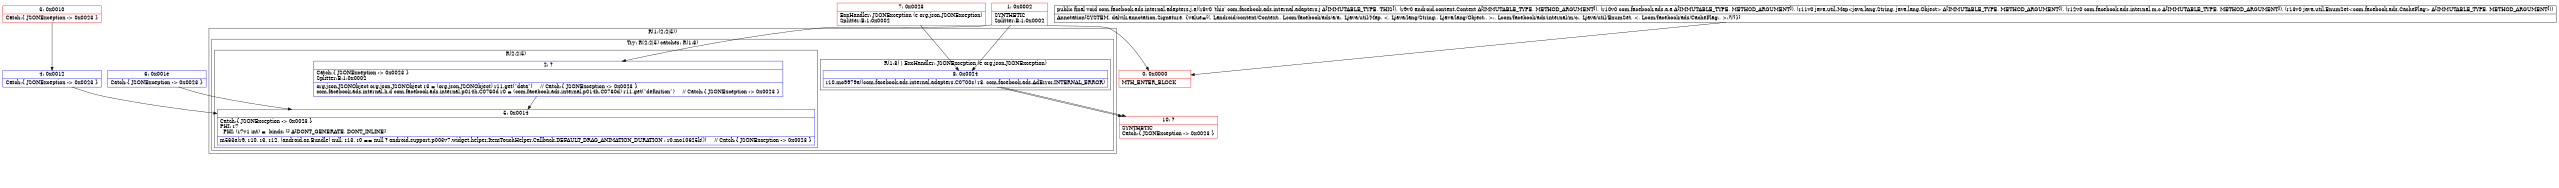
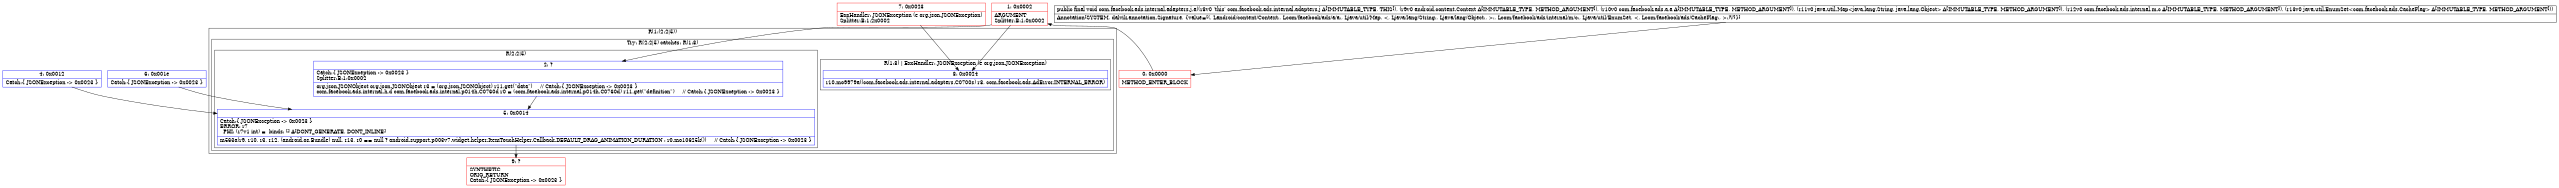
(52, 14) -> none
(1010, 16) -> (1010, 16)
(865, 21) -> (865, 21)
(1114, 31) -> (1120, 31)
(1149, 83) -> (1155, 83)
(230, 127) -> (235, 127)
(1168, 127) -> none
none -> (516, 171)
